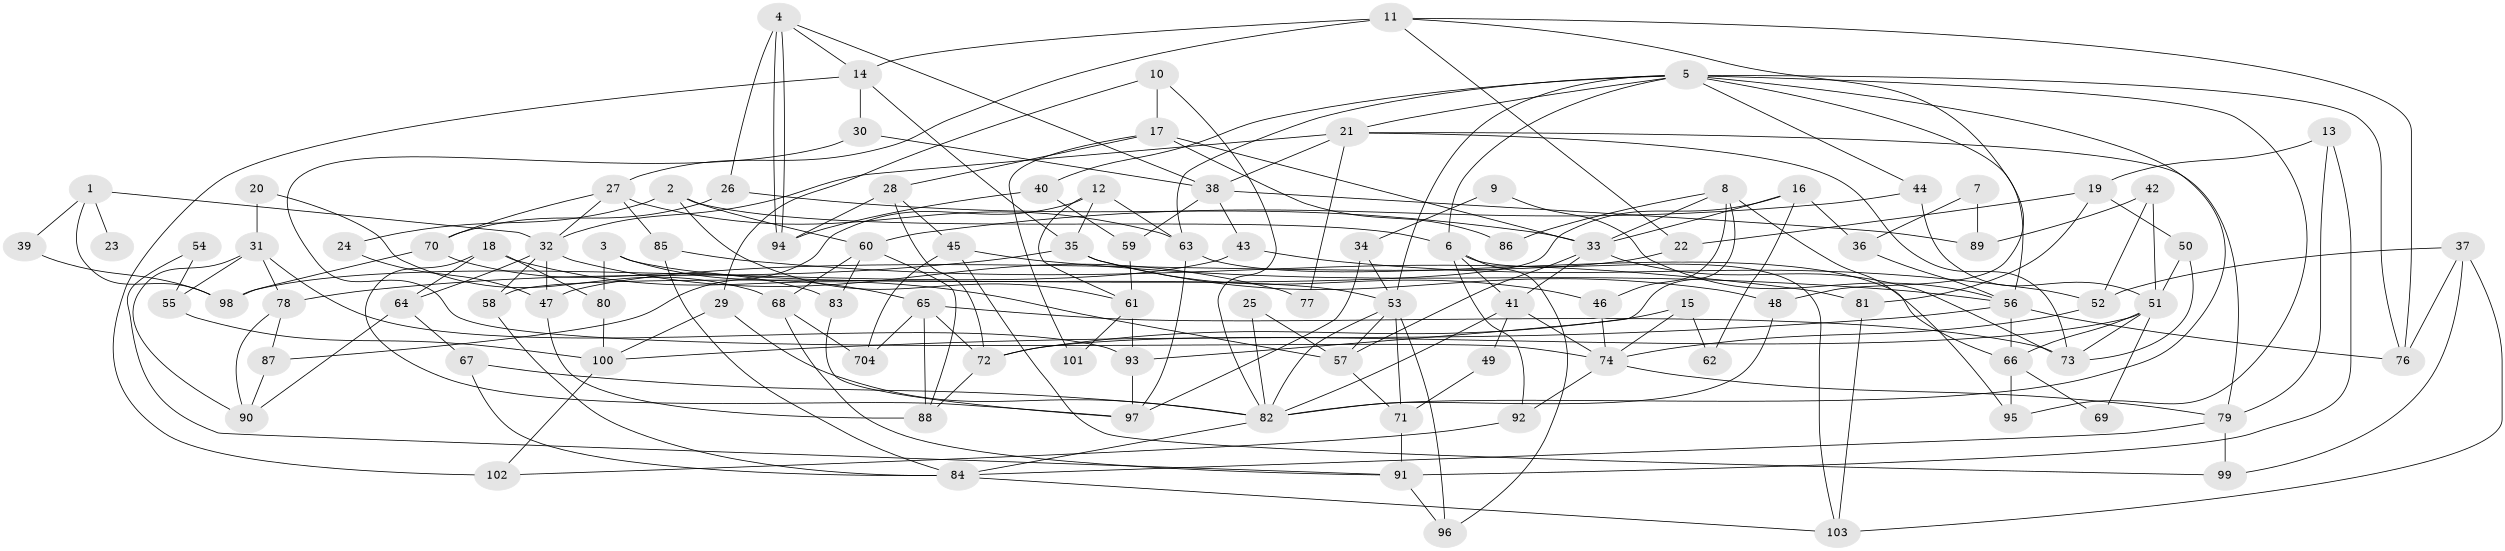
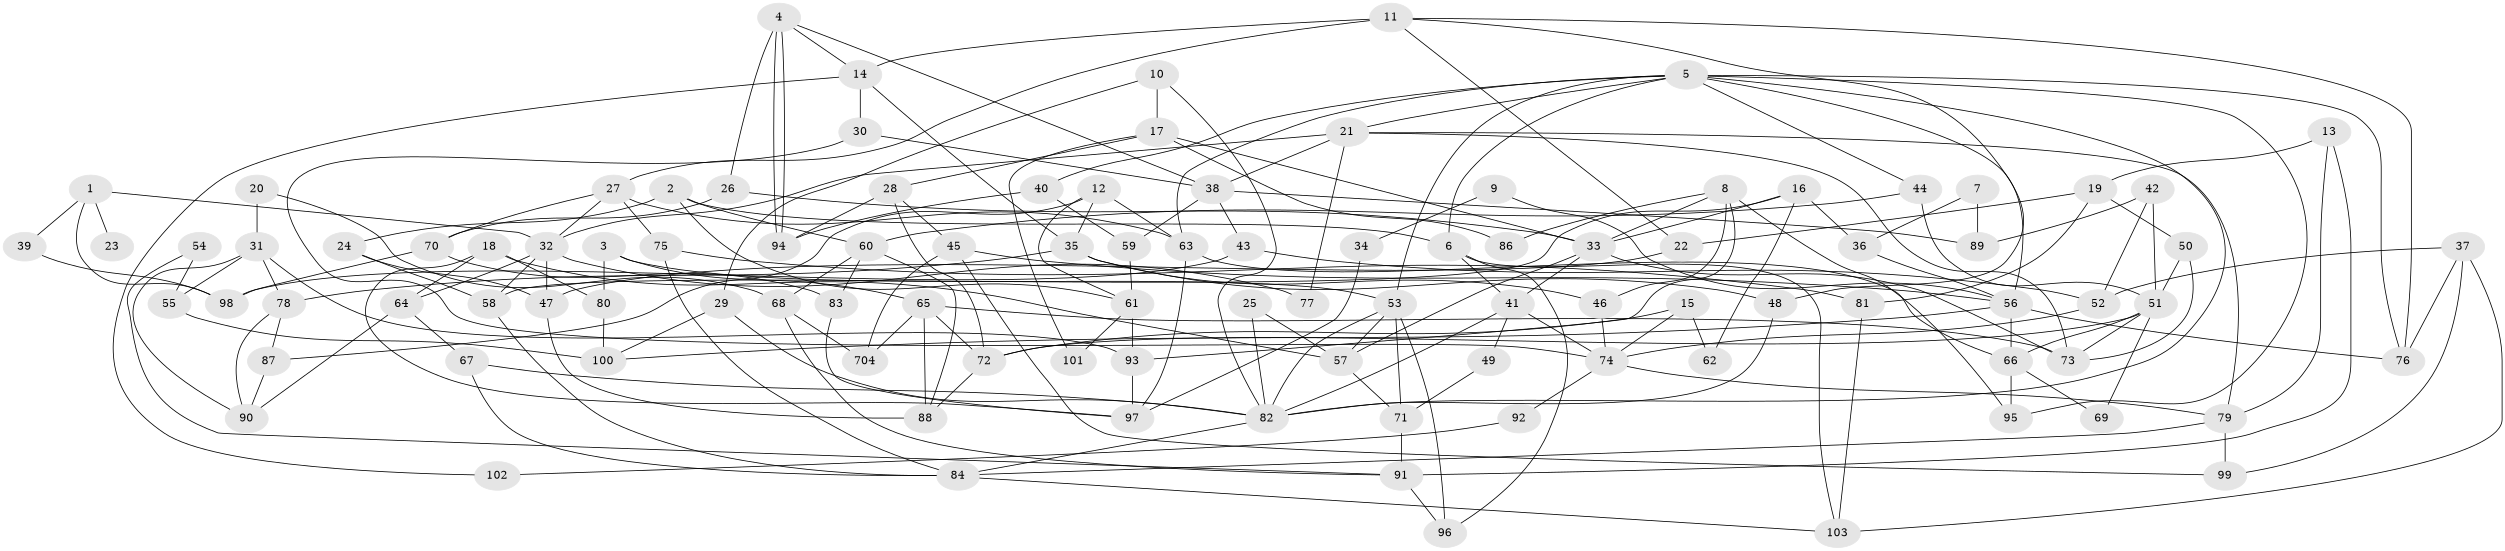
(661, 247) -> (661, 247)
(1378, 275) -> none
none -> (425, 278)
(1492, 326) -> none
(550, 419) -> none
